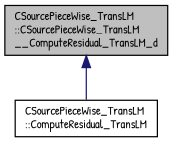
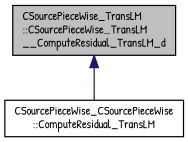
(86, 118) -> (94, 118)
